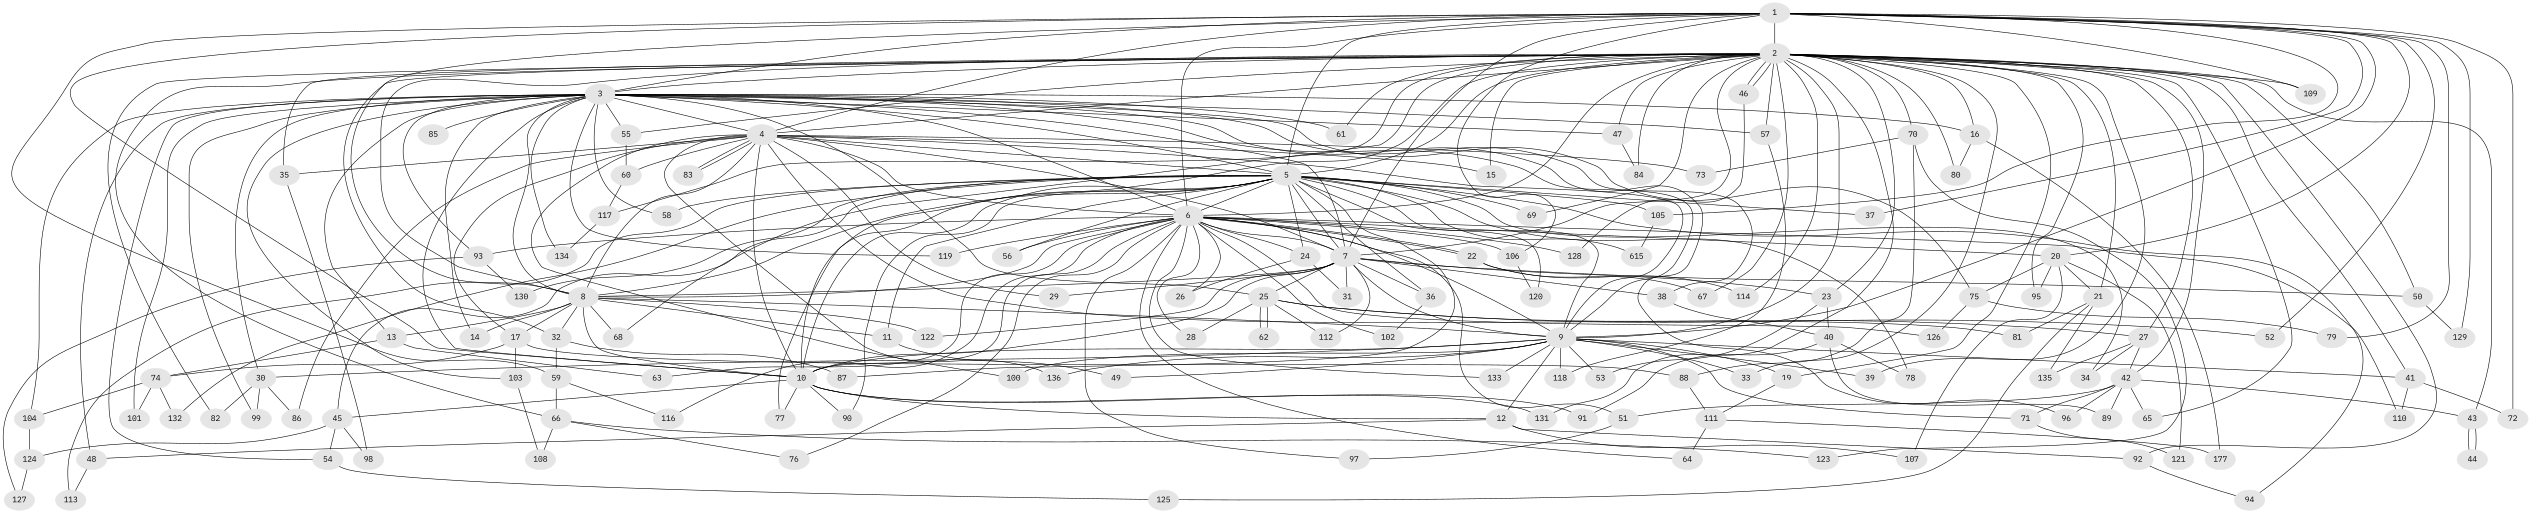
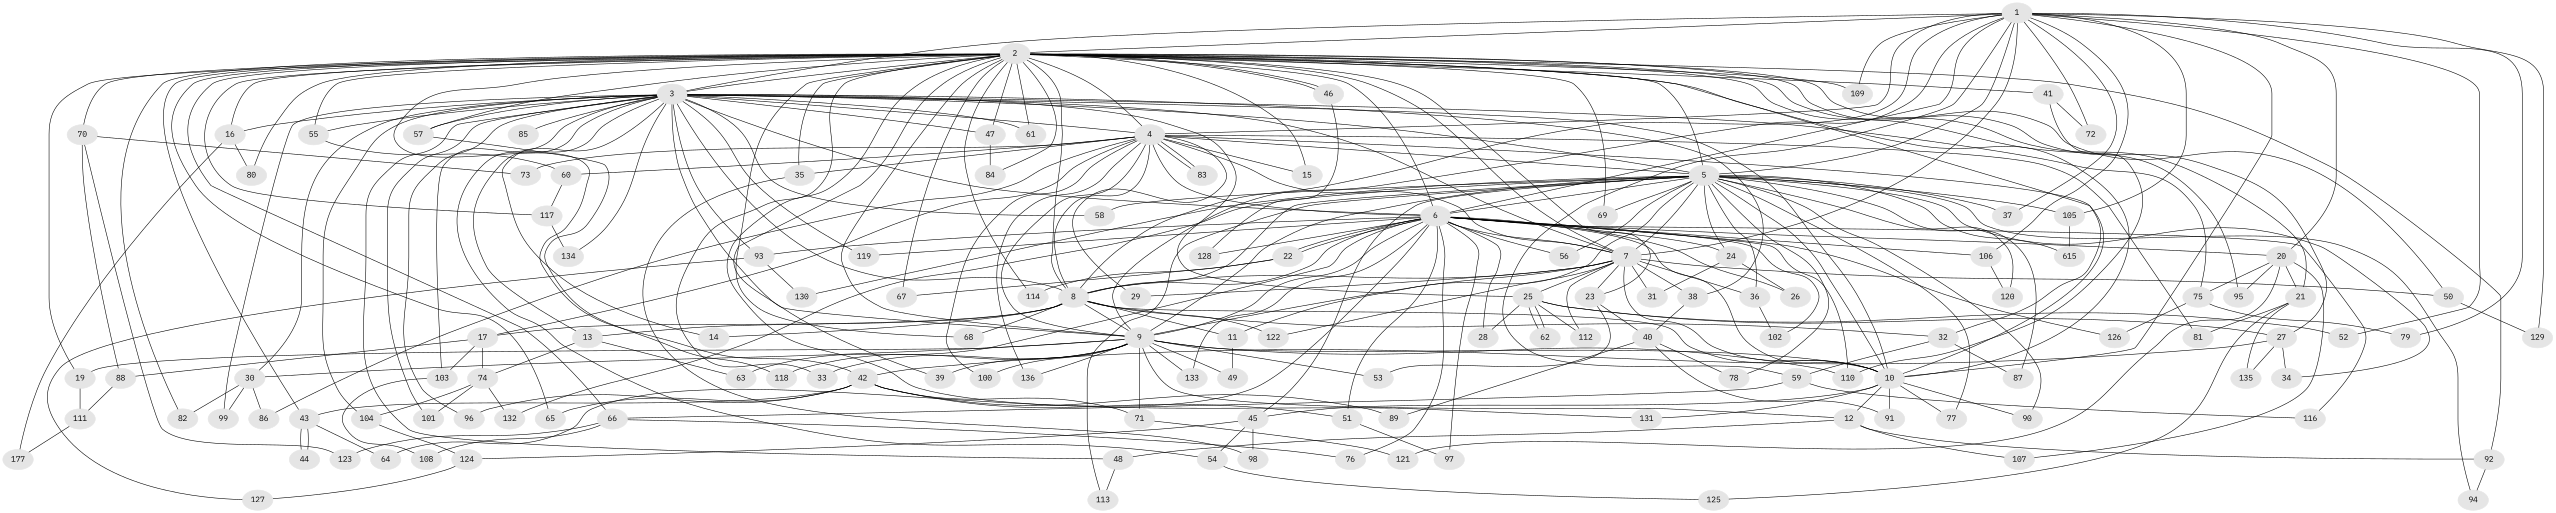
(2047, 361) -> (1495, 350)
(1698, 442) -> (345, 439)
